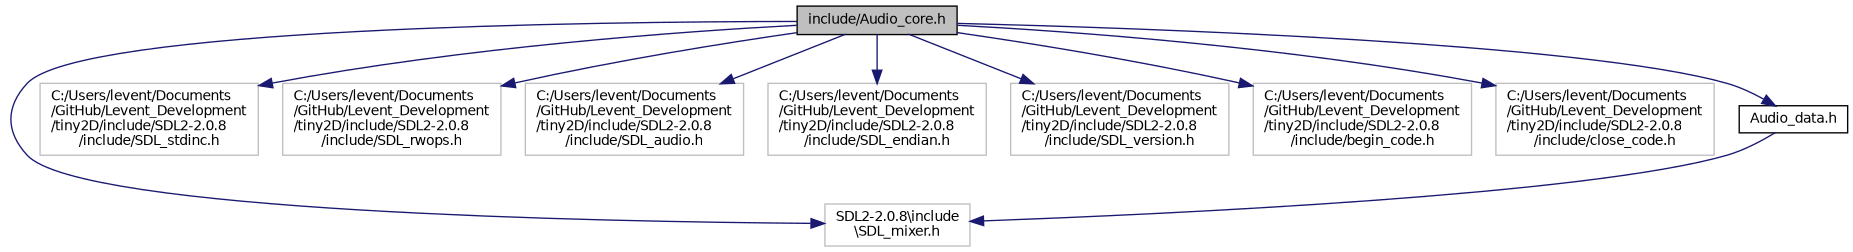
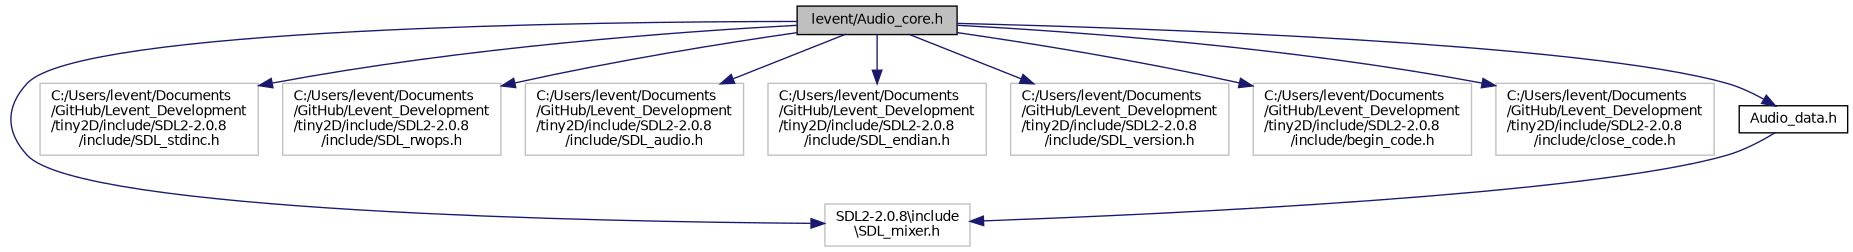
(877, 20) -> (877, 20)
